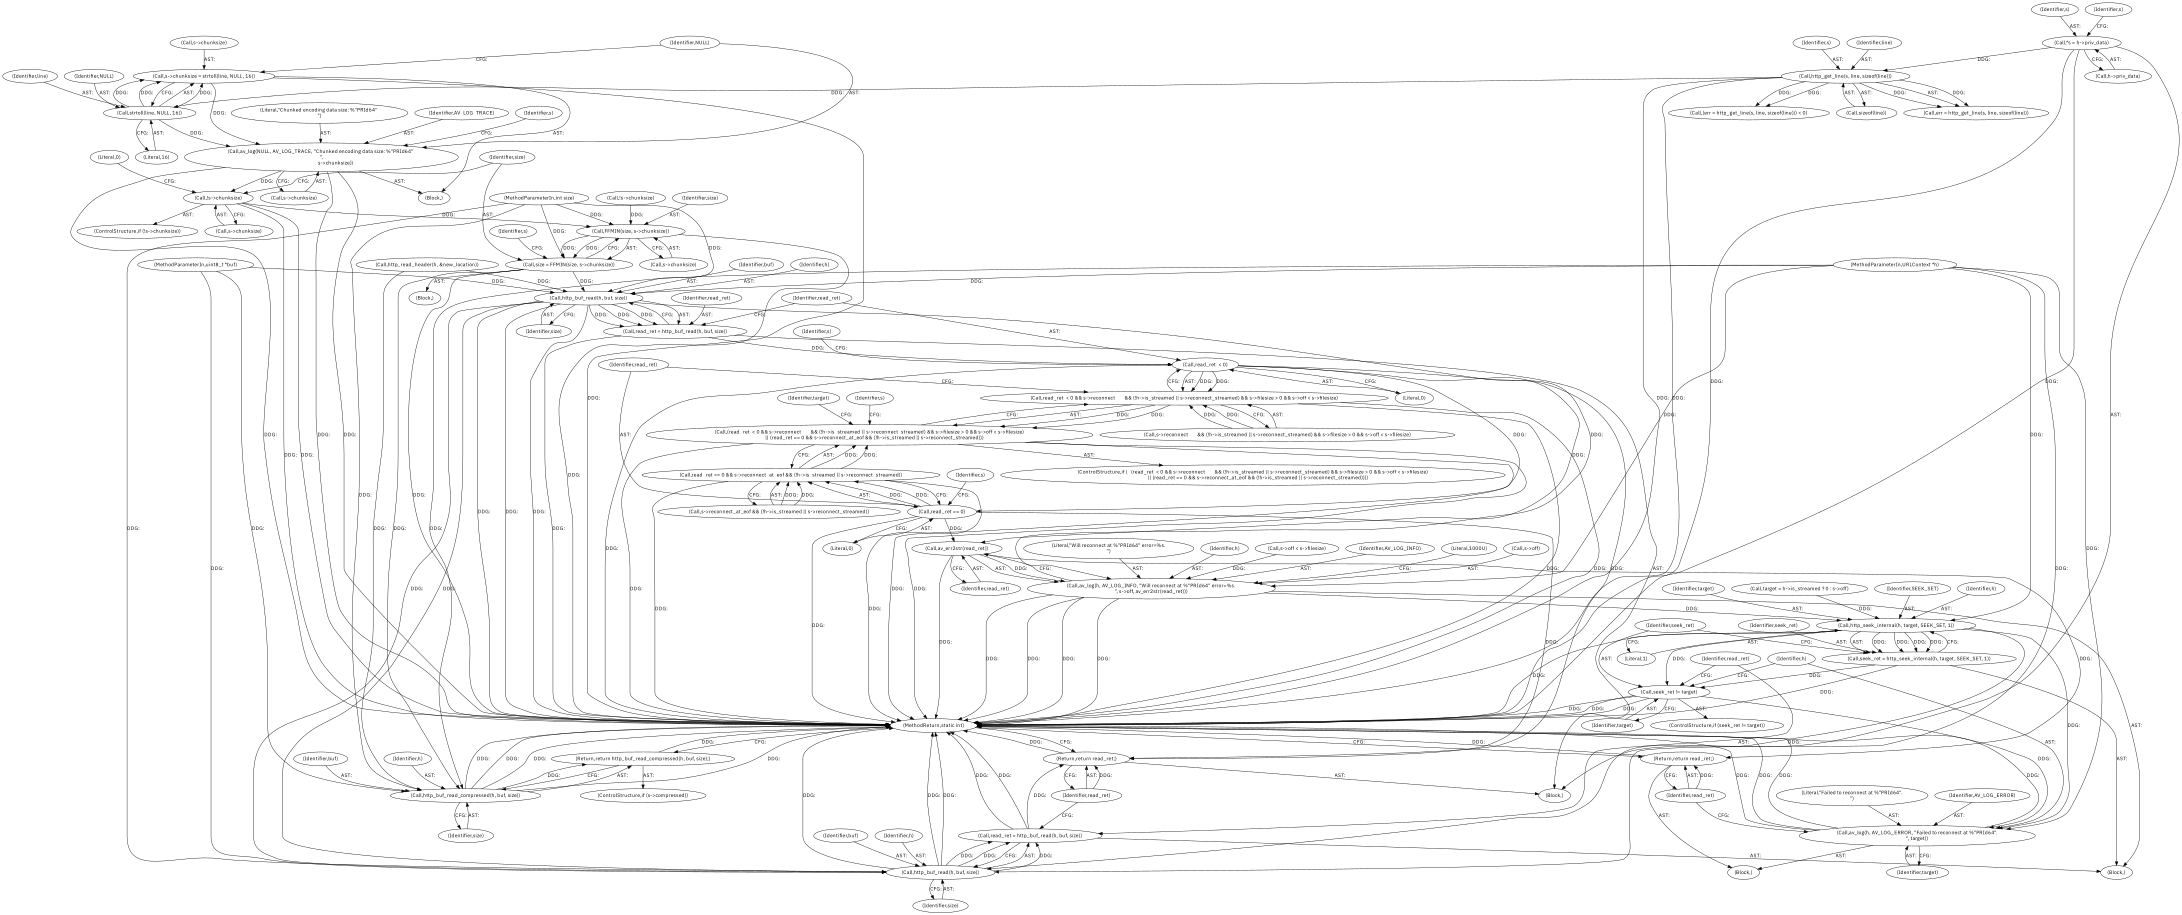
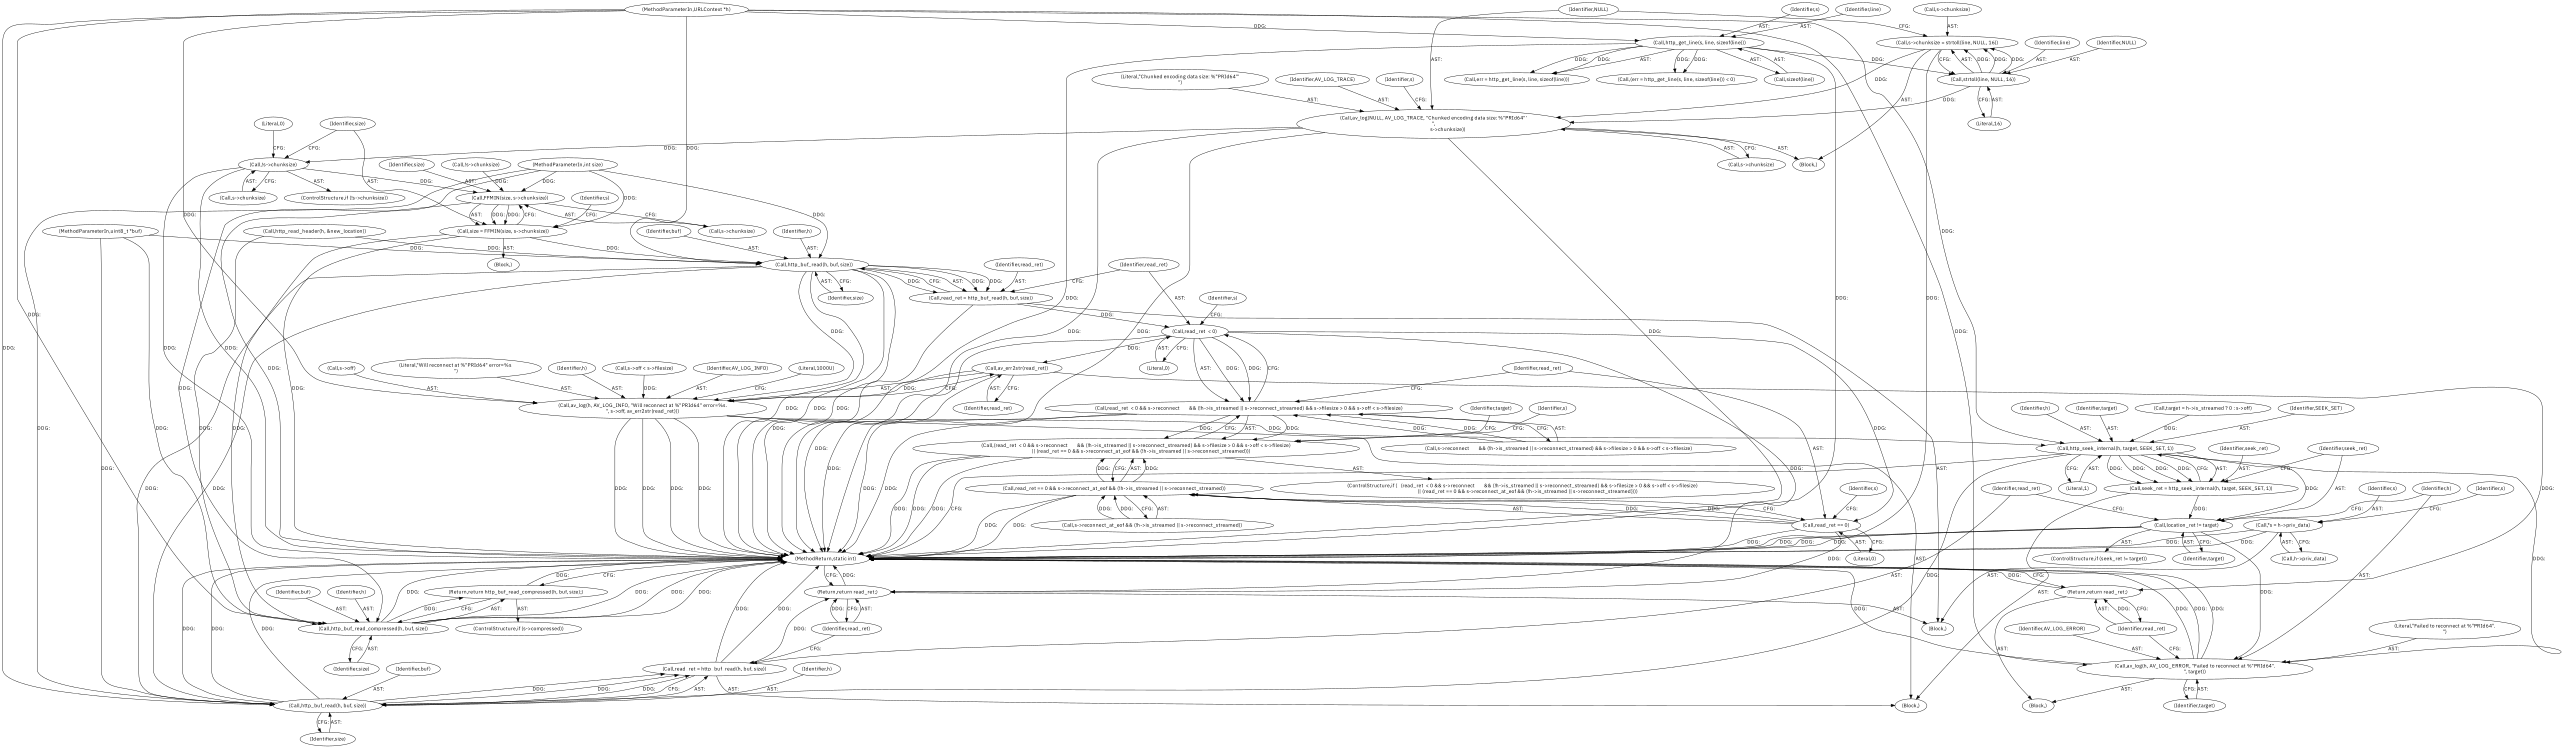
(1969, 59) -> (1190, 26)
(949, 528) -> none
(1540, 675) -> (958, 509)
(1669, 692) -> (2187, 525)
(1649, 714) -> none
